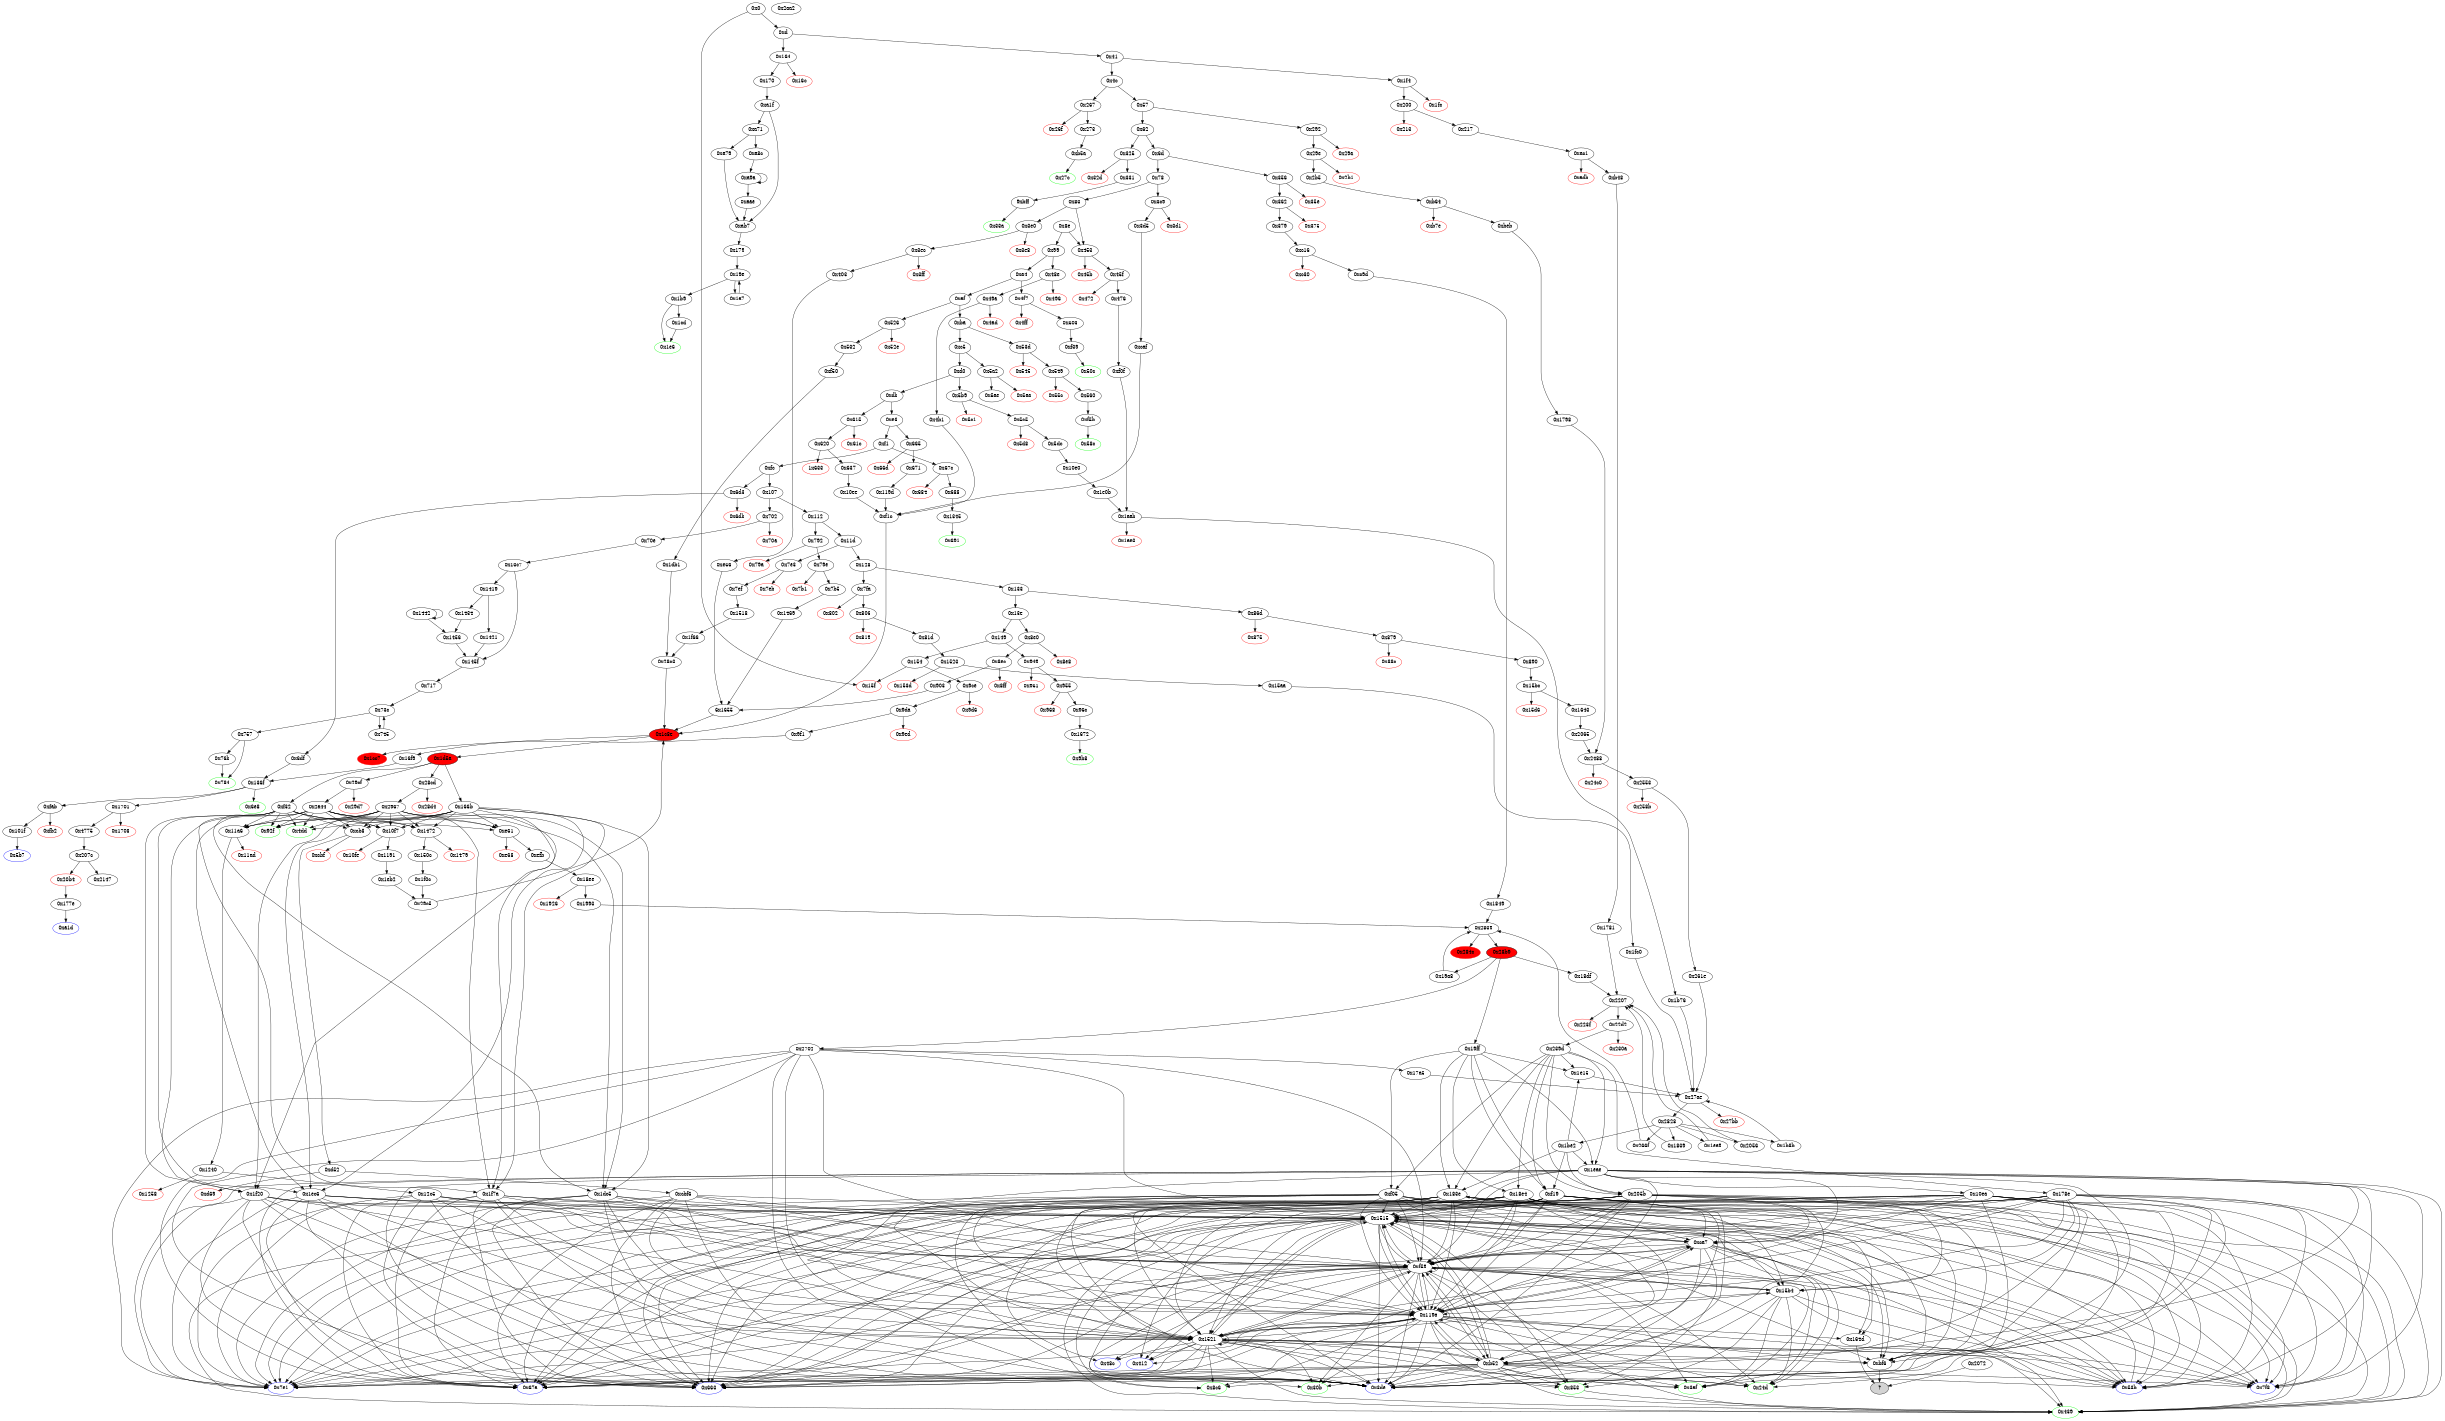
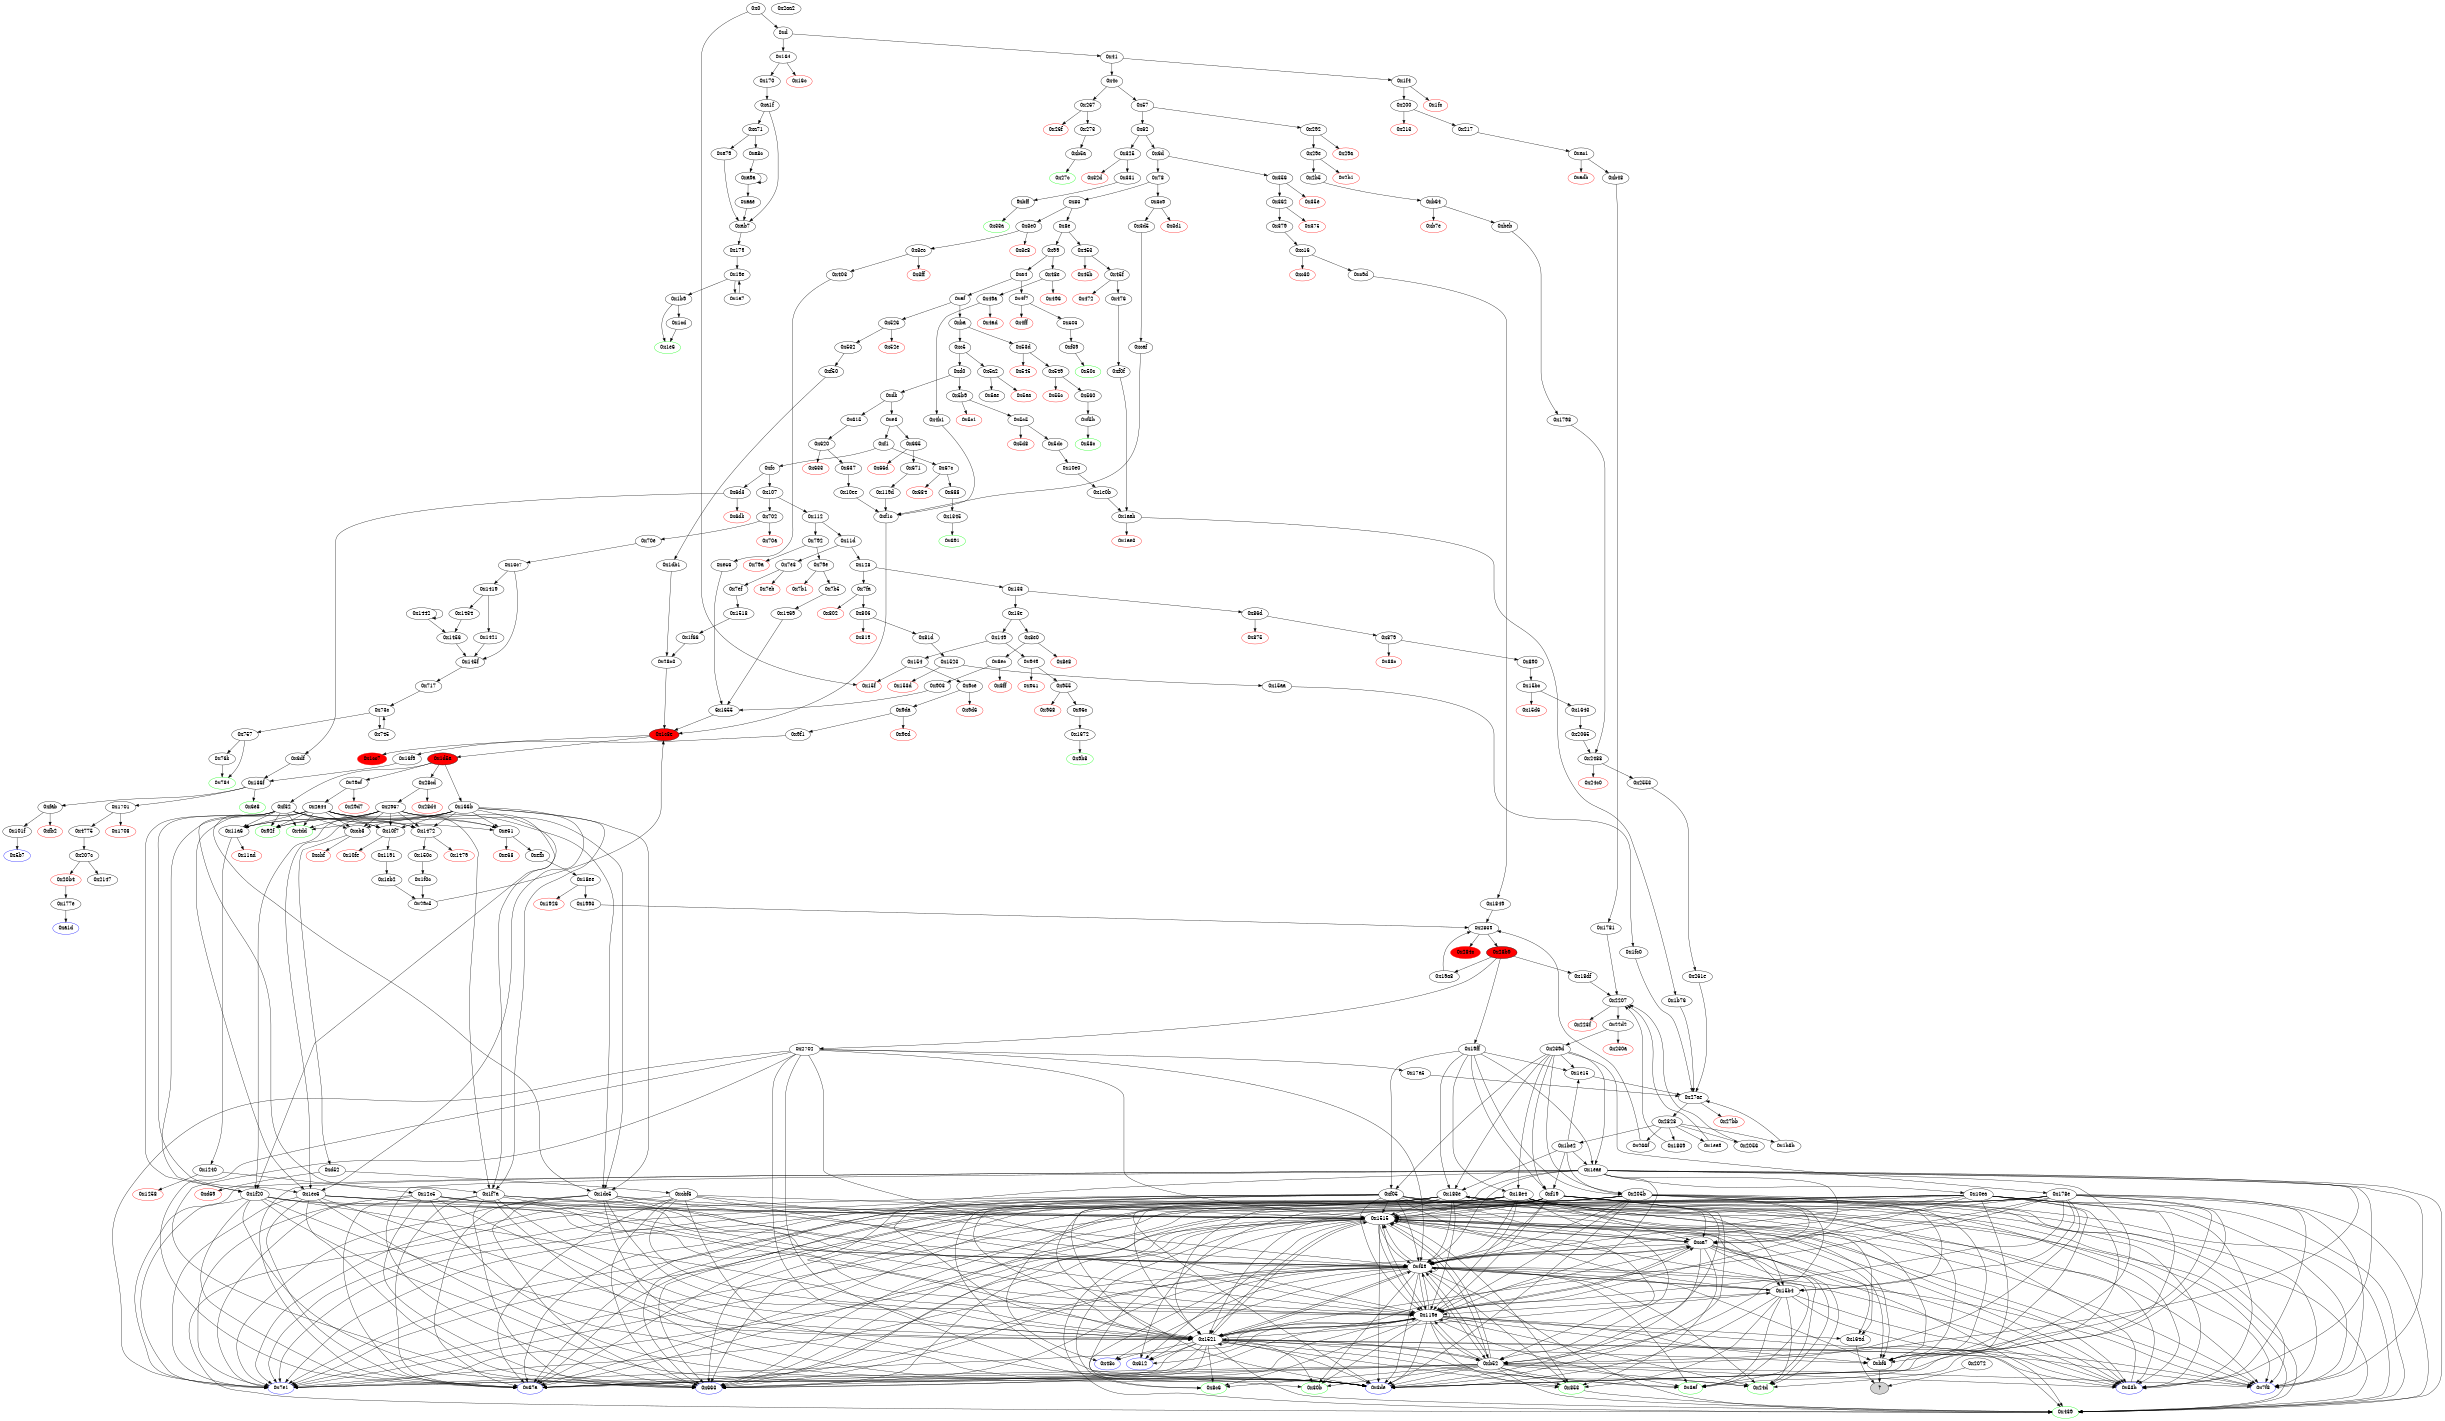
(1080, 225) -> (1070, 213)
(854, 444) -> none
(816, 469) -> (816, 469)
(1642, 807) -> none
(1140, 1364) -> (1140, 1364)
